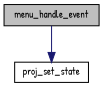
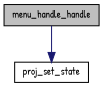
(52, 15) -> (52, 15)
